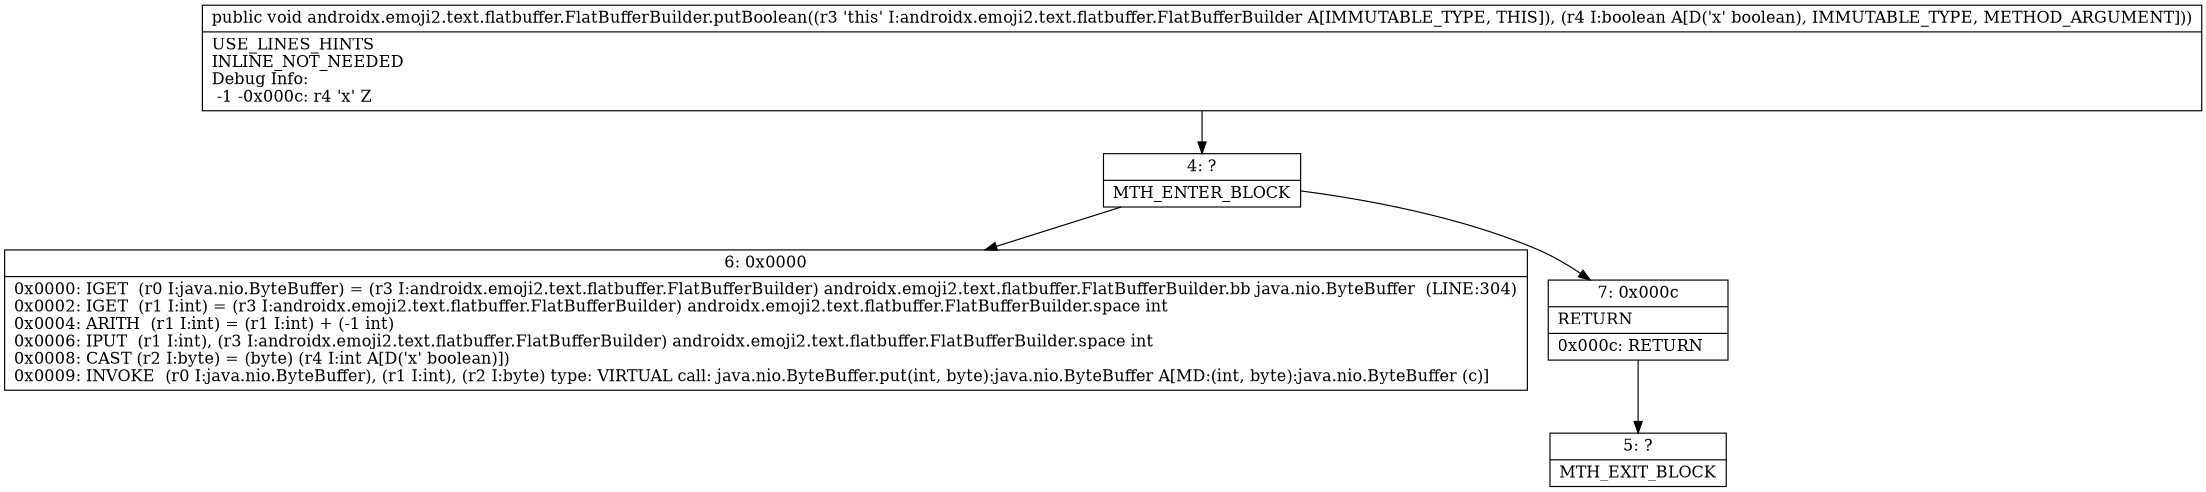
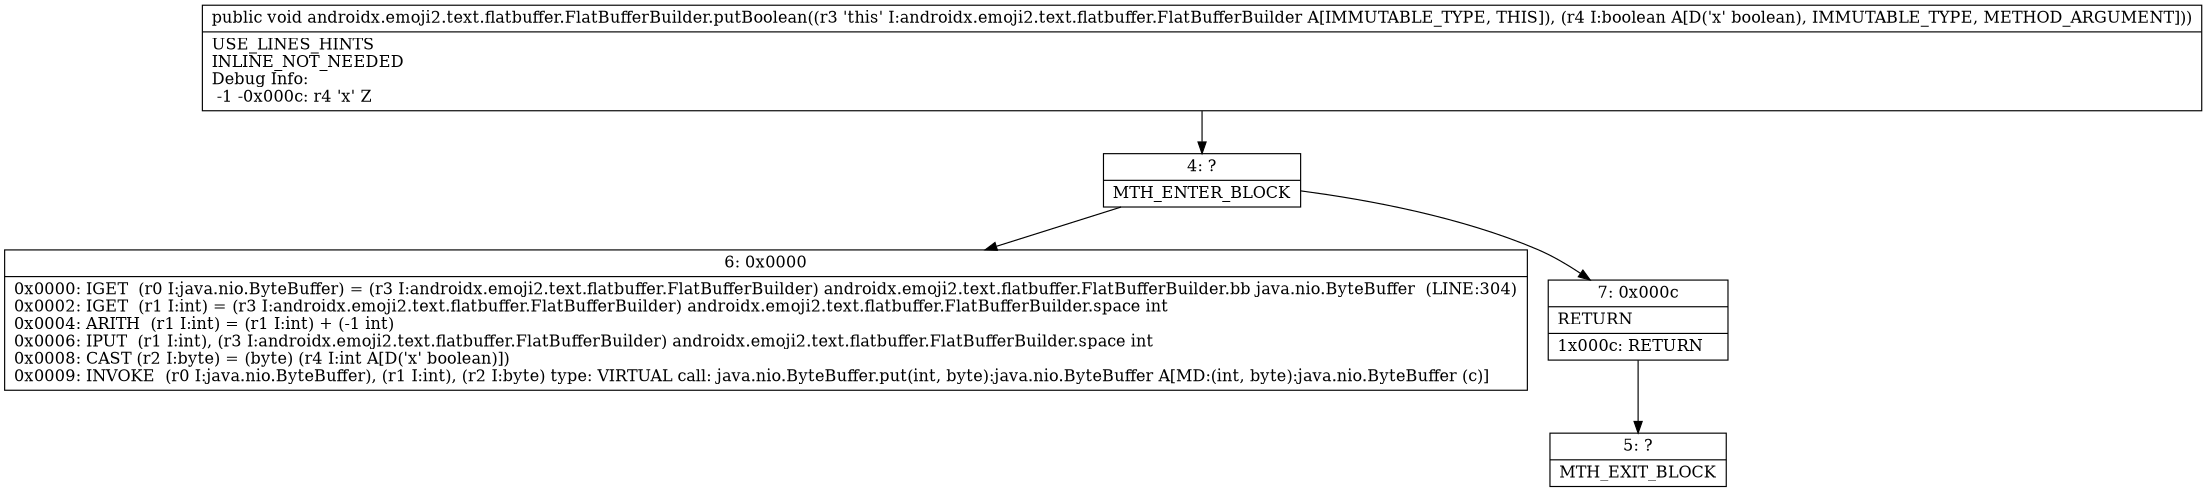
(1638, 346) -> (1638, 346)
